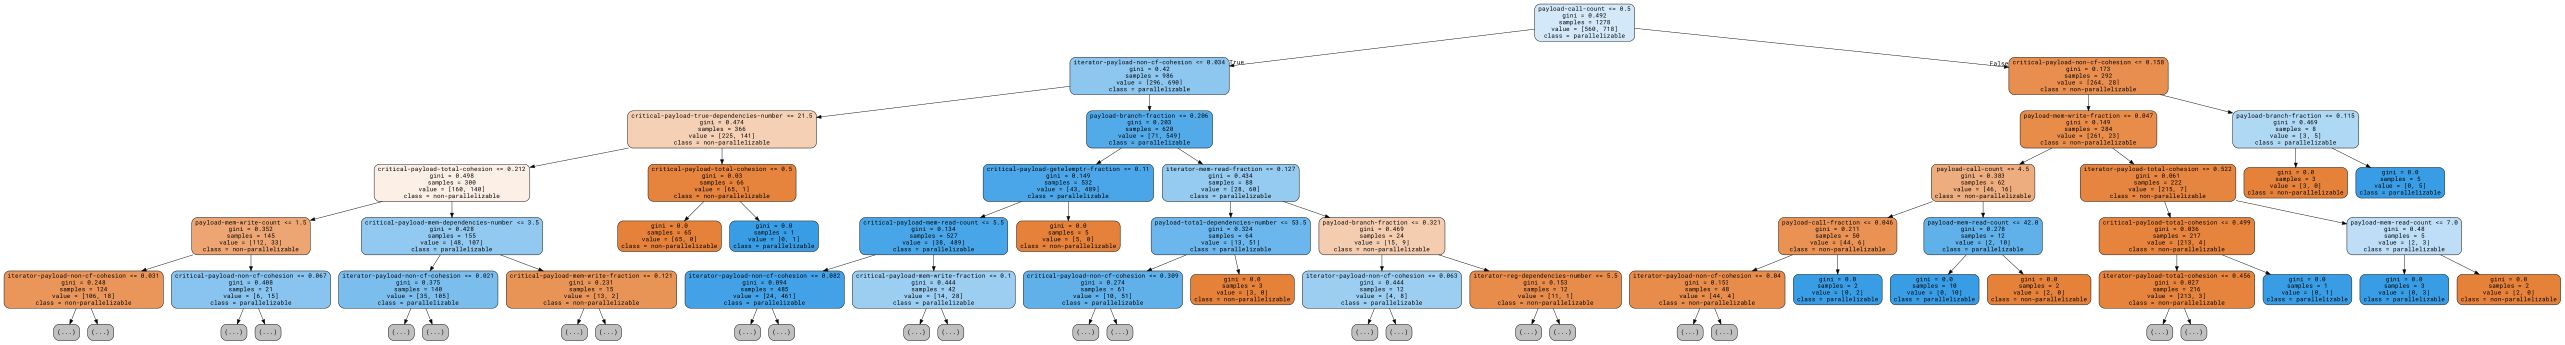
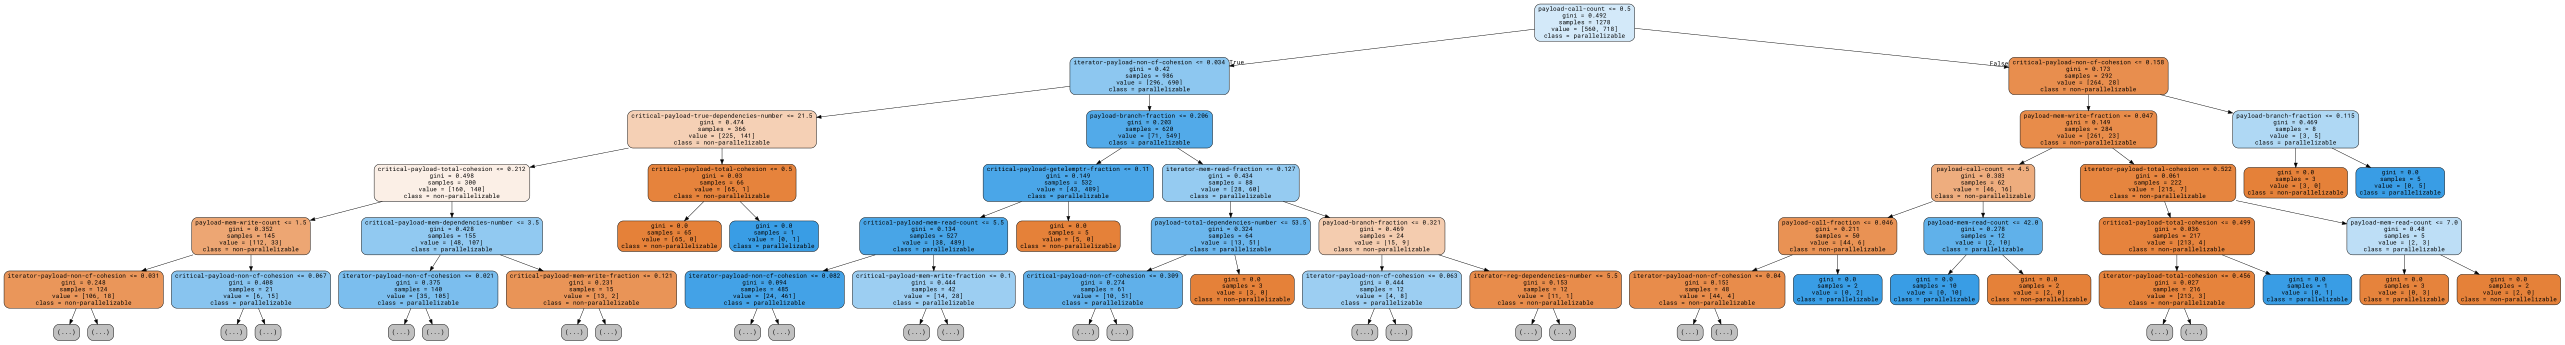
(2404, 290) -> (2404, 290)
